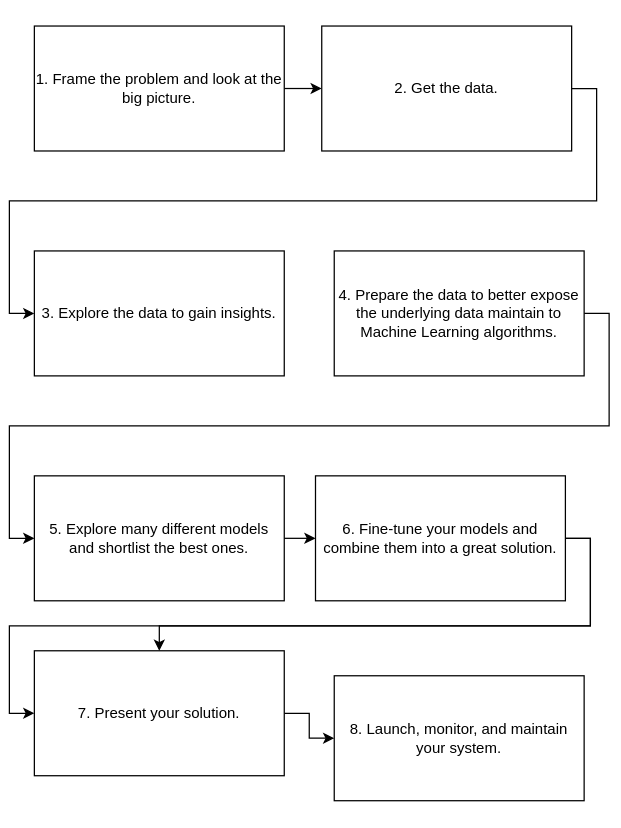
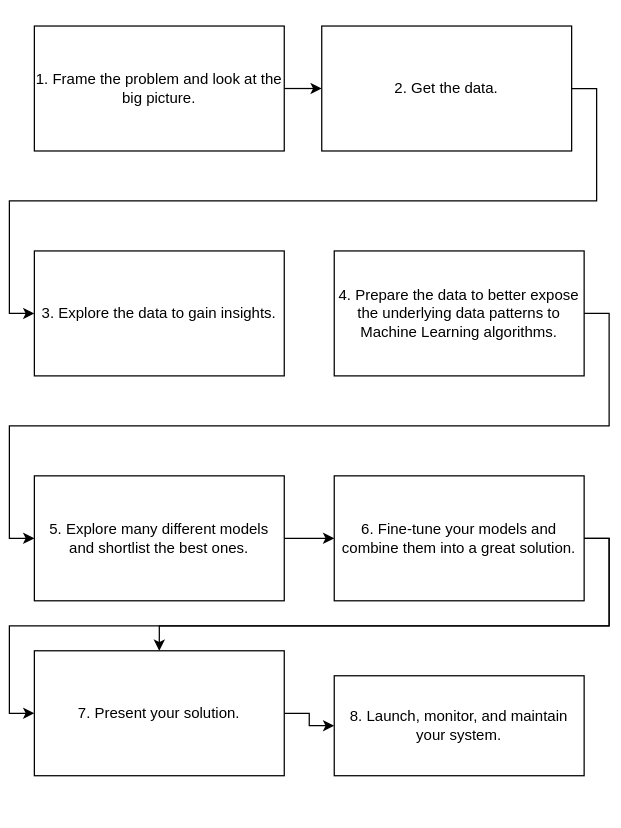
(459, 313) -> (459, 313)
(441, 538) -> (459, 538)
(459, 738) -> (459, 726)
